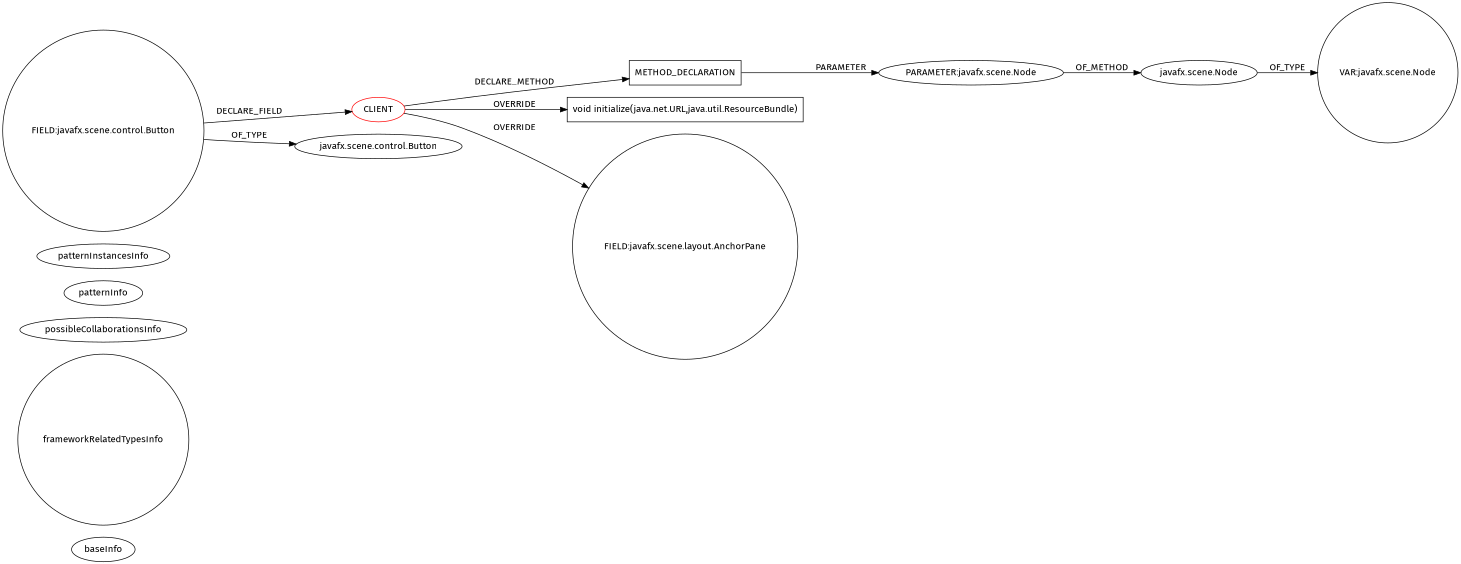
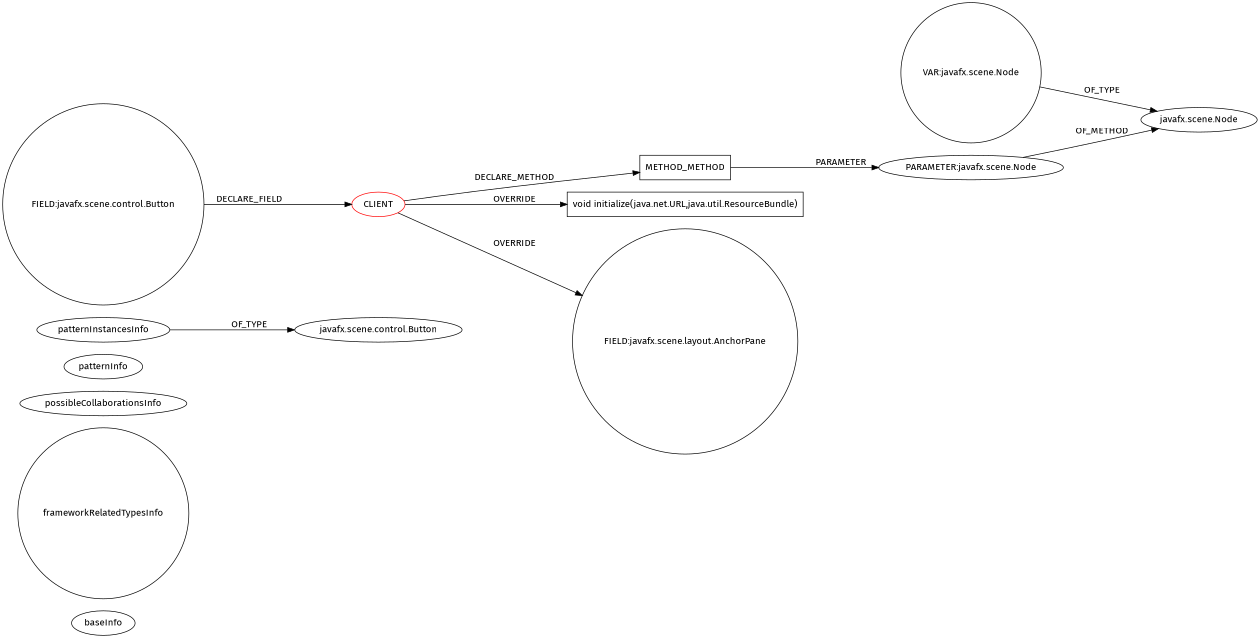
(685, 73) -> (685, 168)
(1284, 73) -> (1095, 98)
(246, 142) -> (229, 330)
